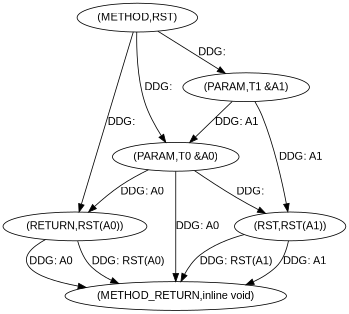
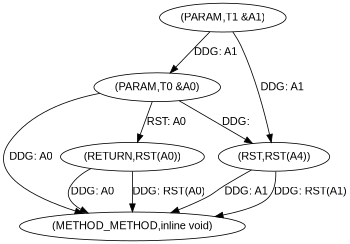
(137, 18) -> none
(143, 192) -> (166, 122)
(290, 226) -> (274, 157)
(176, 296) -> (132, 226)
